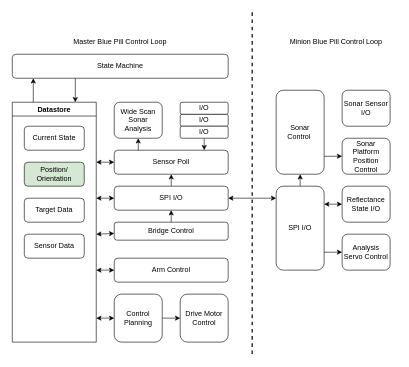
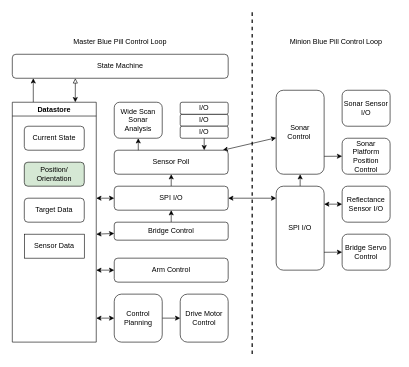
(75, 82) -> (75, 84)
(107, 162) -> (249, 144)
(366, 204) -> (366, 204)
(54, 246) -> (54, 246)
(366, 252) -> (366, 252)
